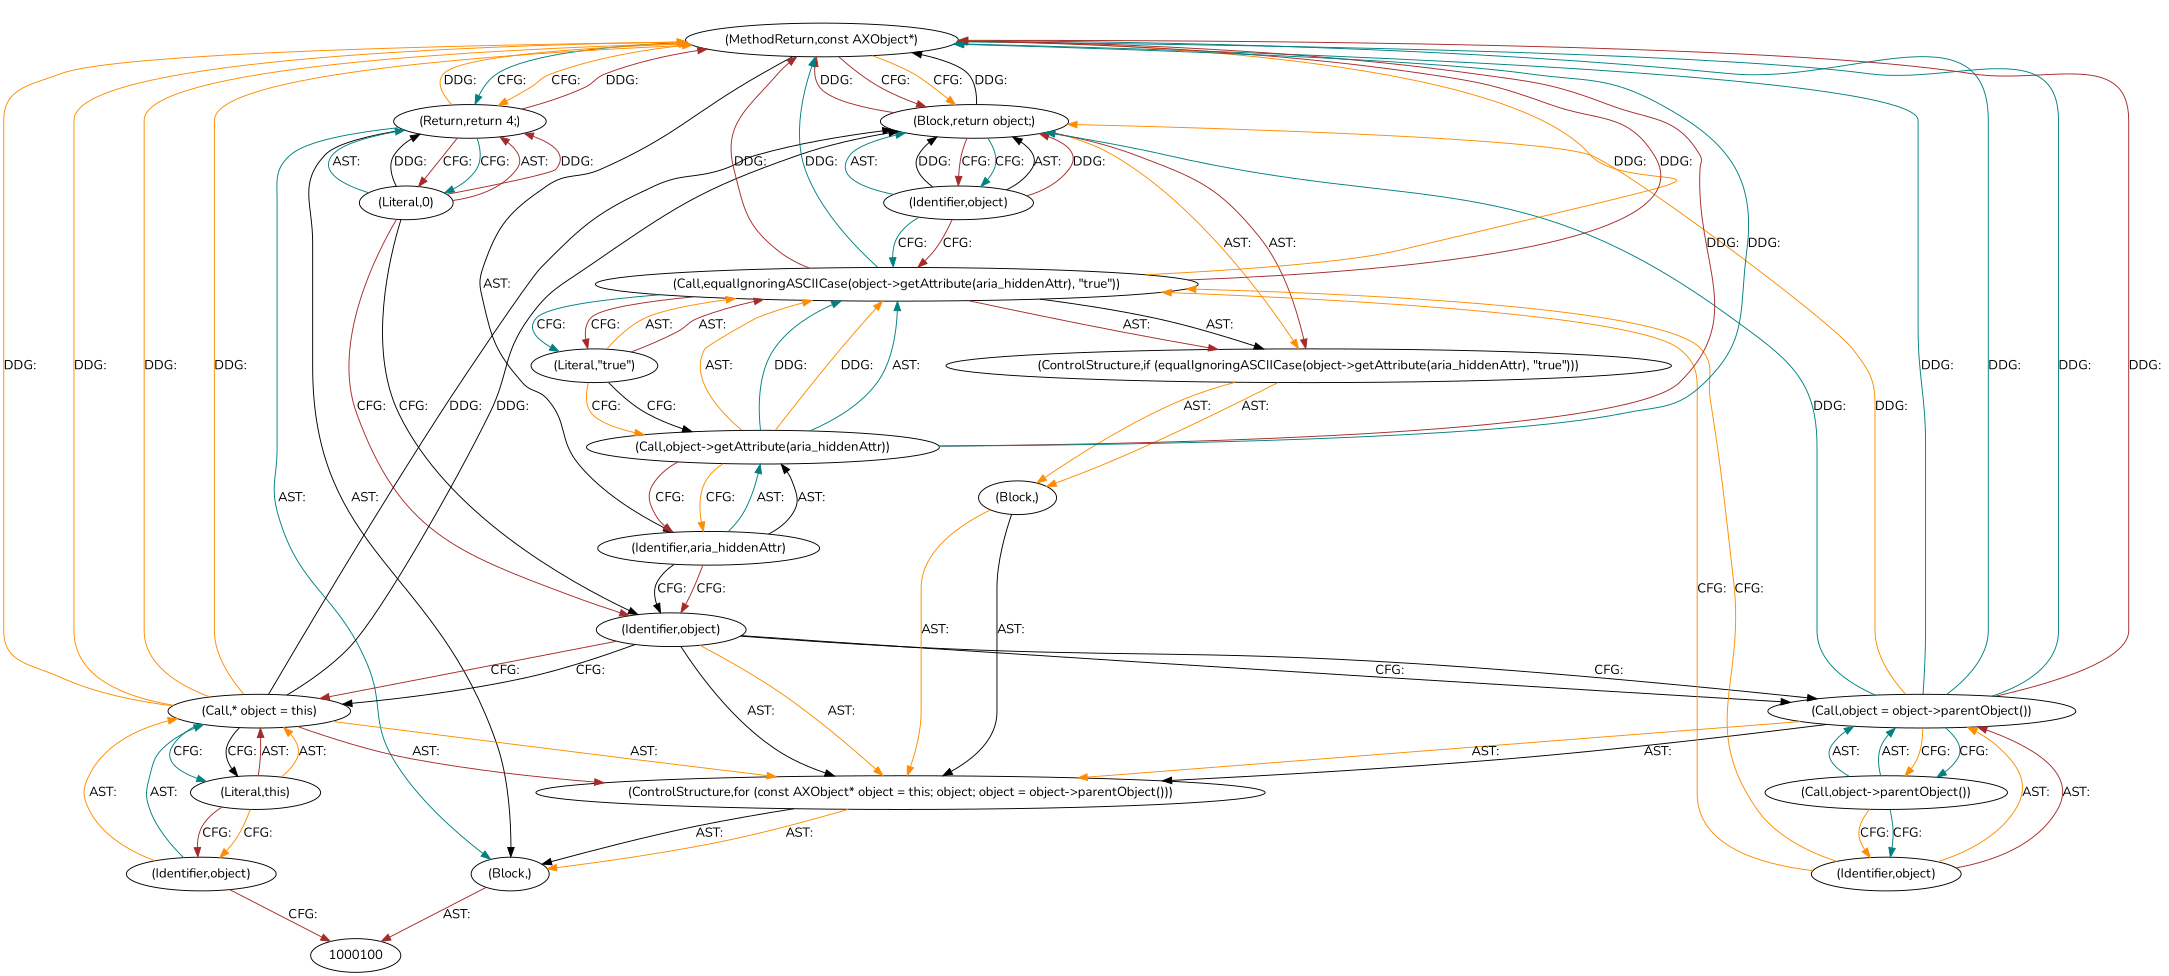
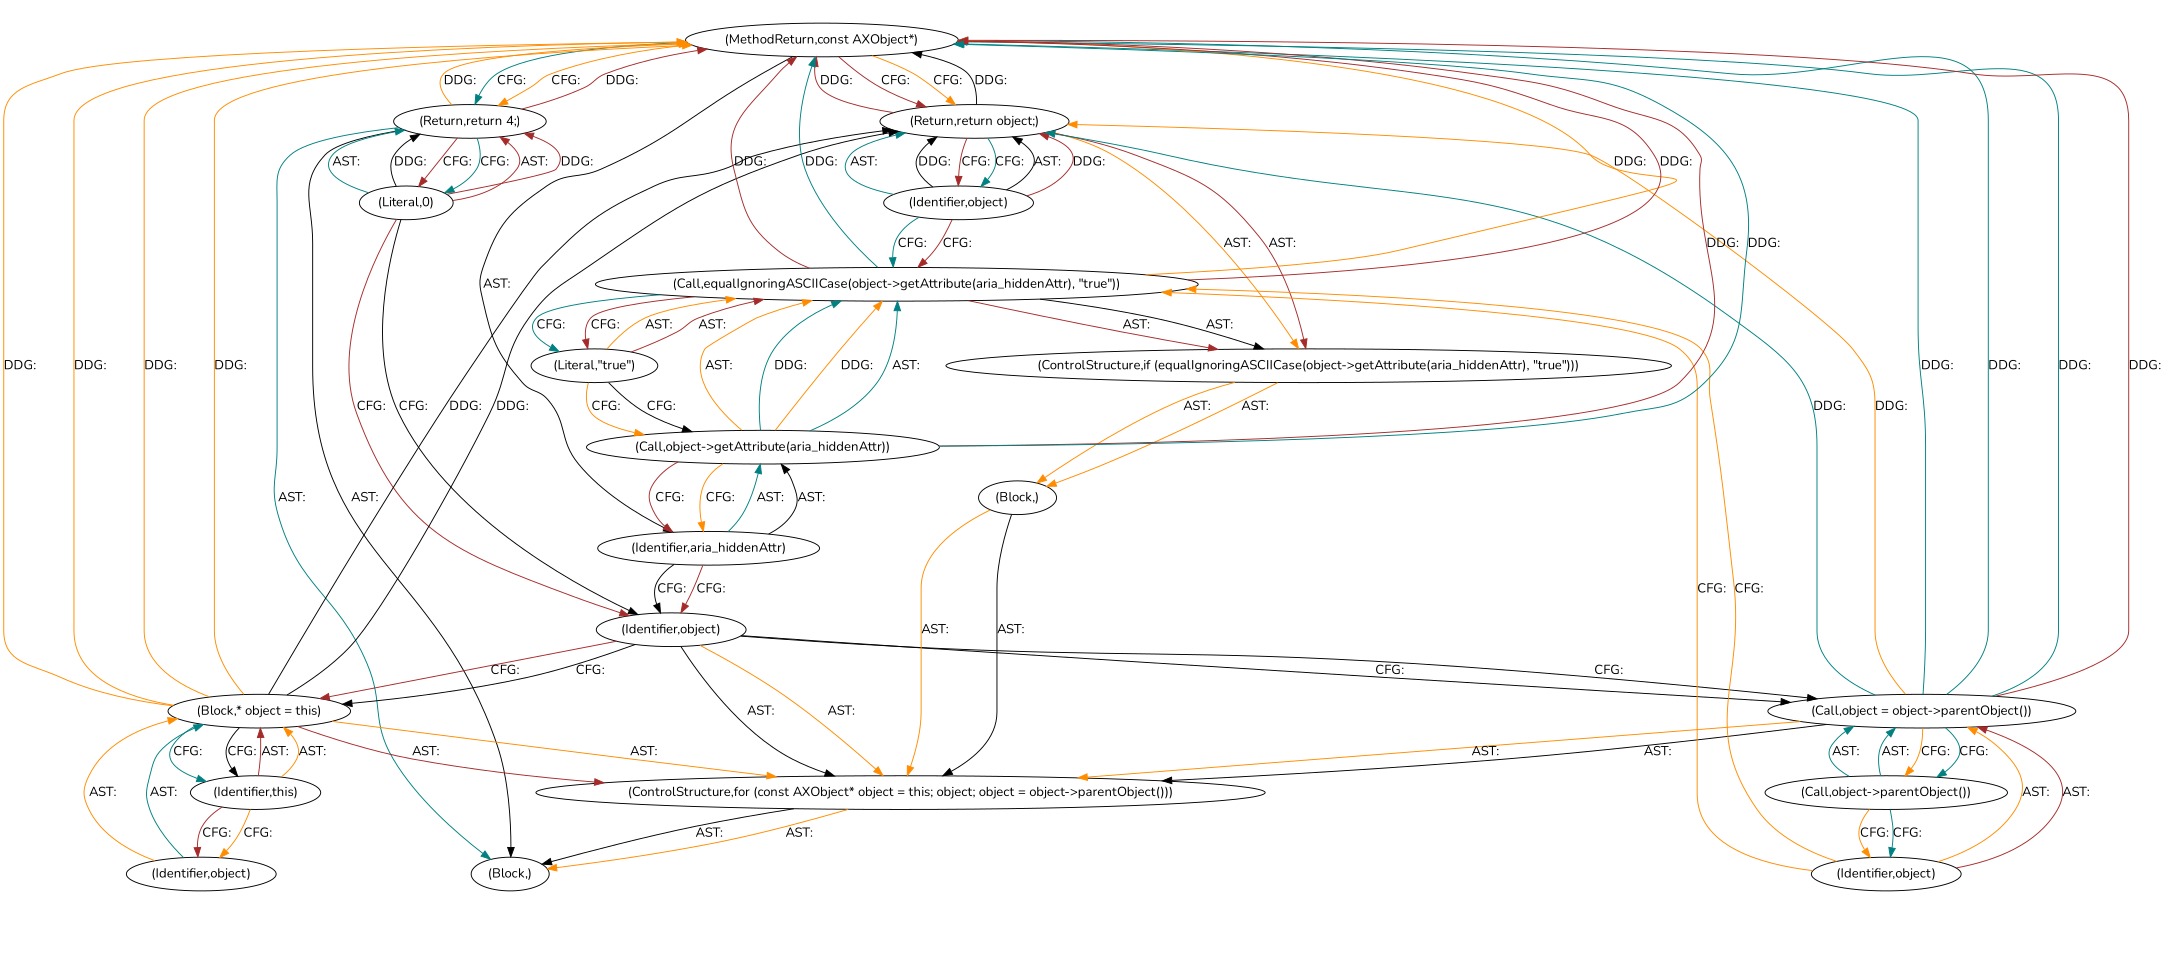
(974, 121) -> (974, 121)
(259, 711) -> (259, 711)
(256, 793) -> (256, 793)
(356, 955) -> none
